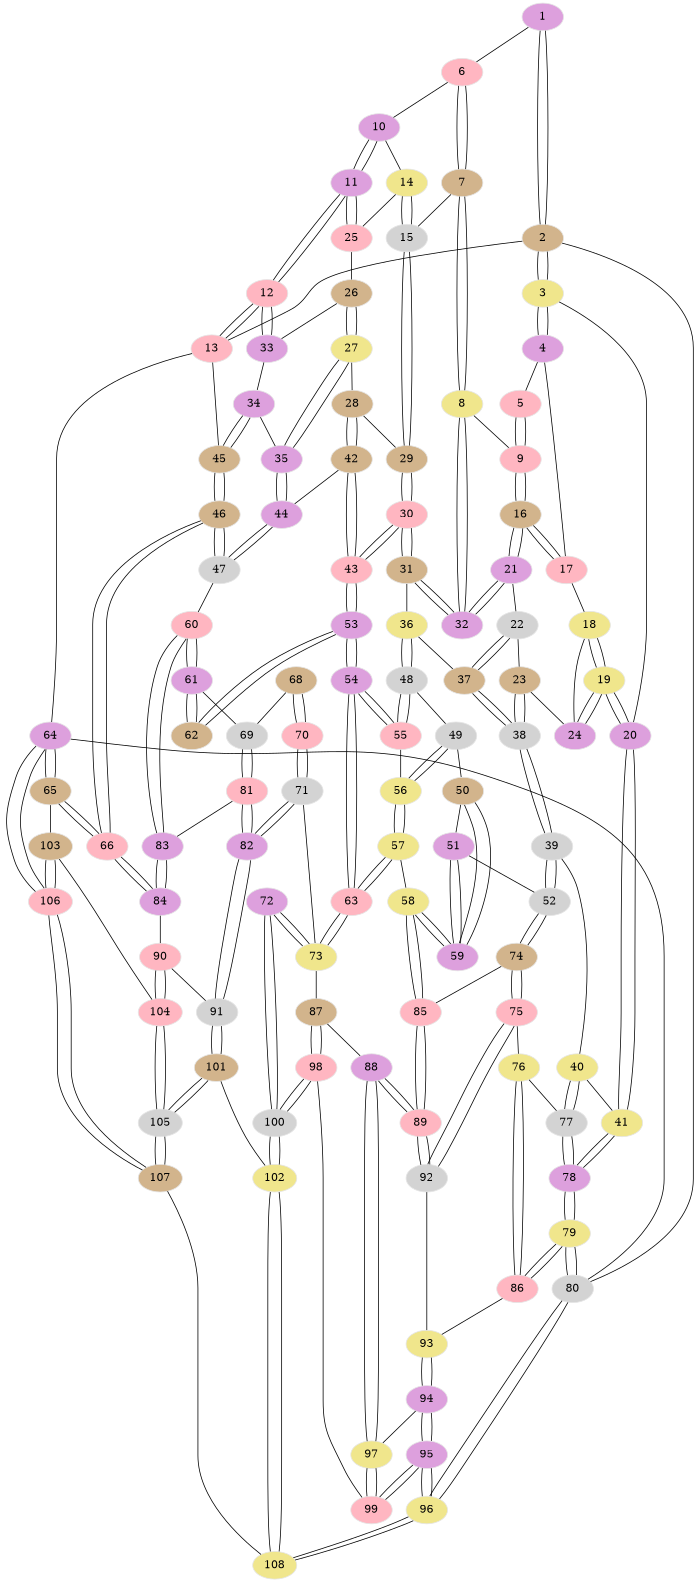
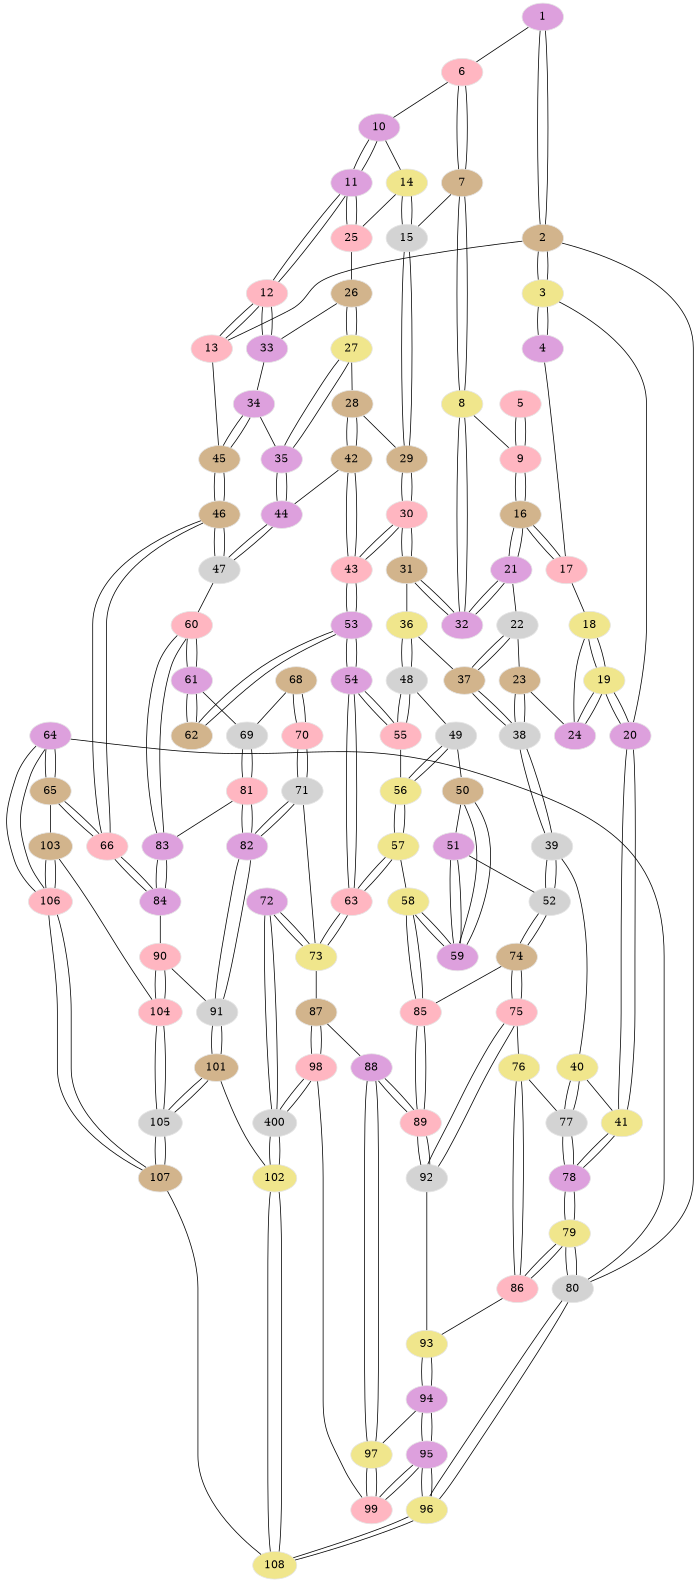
(532, 376) -> none
(57, 499) -> none
(275, 1123) -> (275, 1123)
